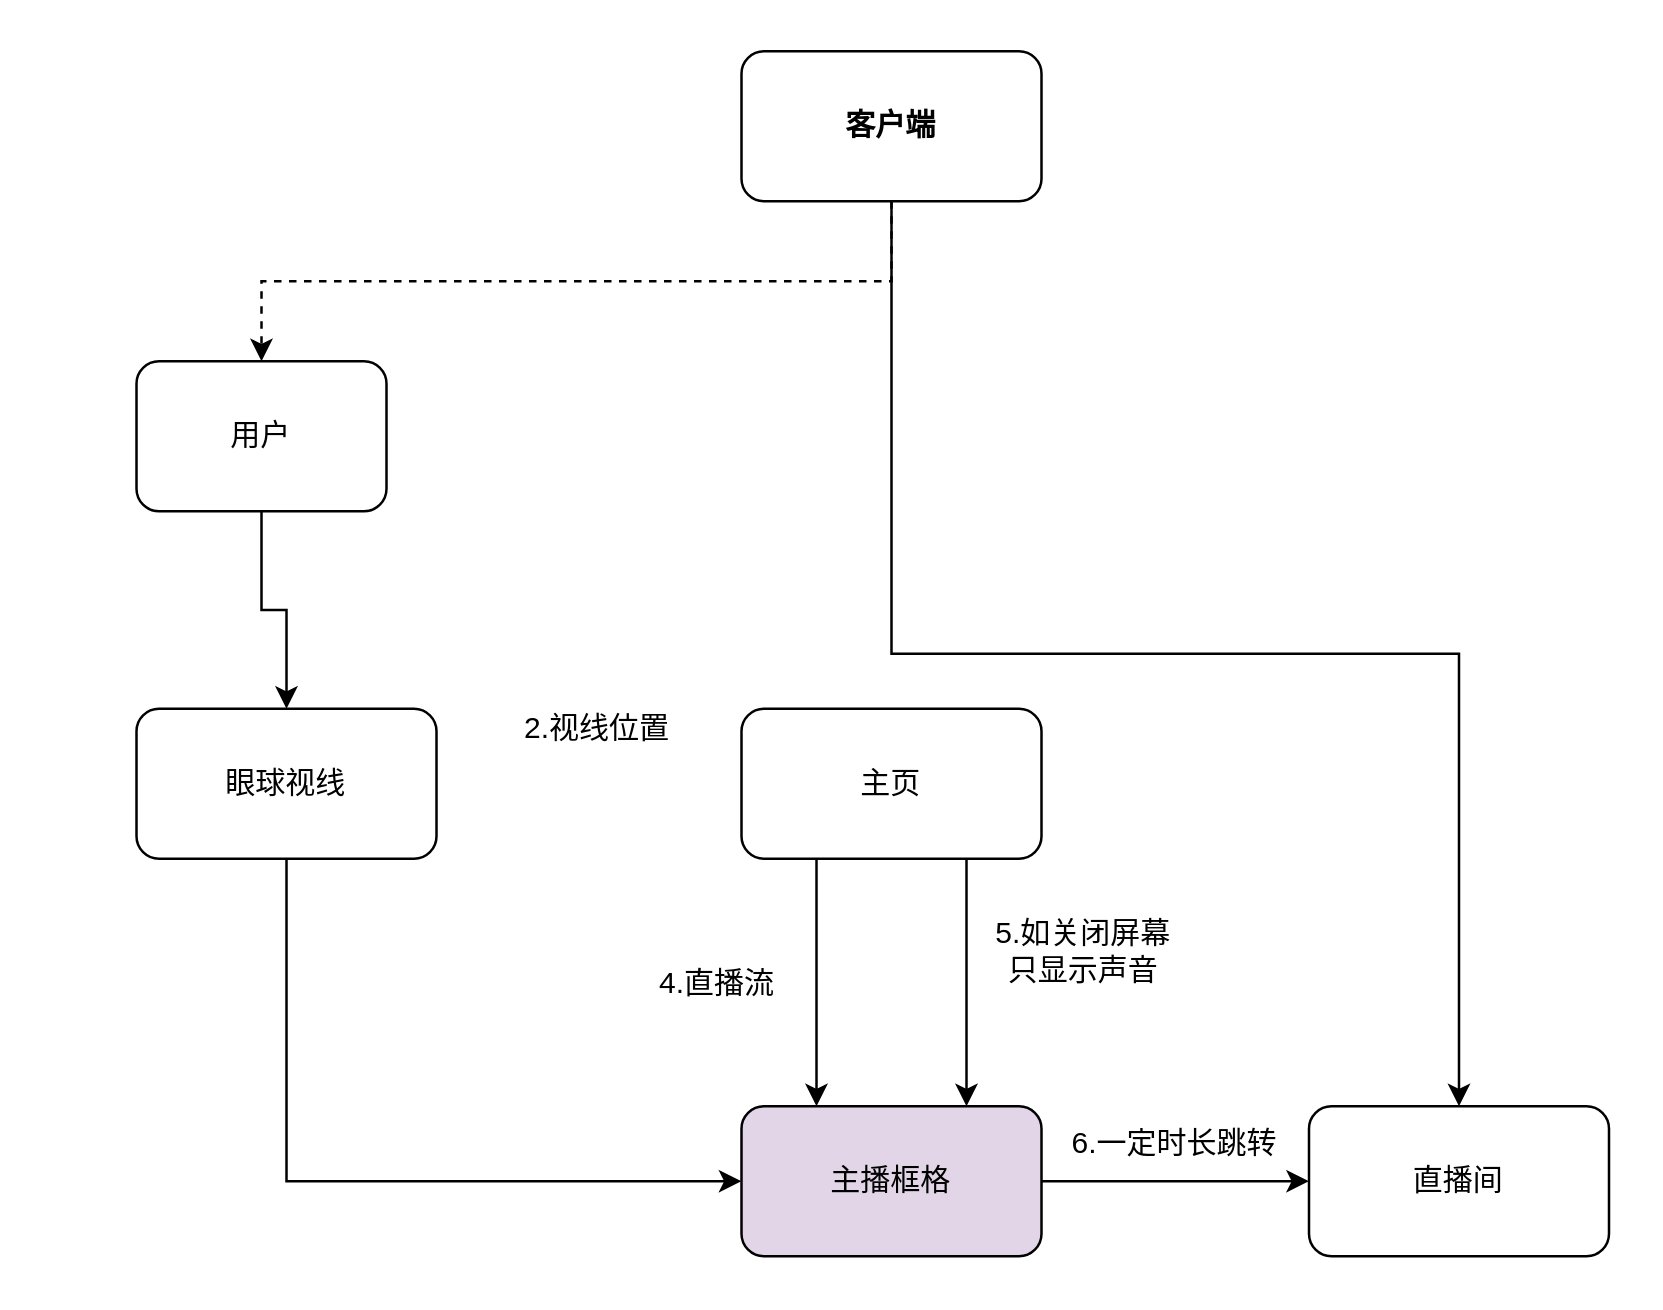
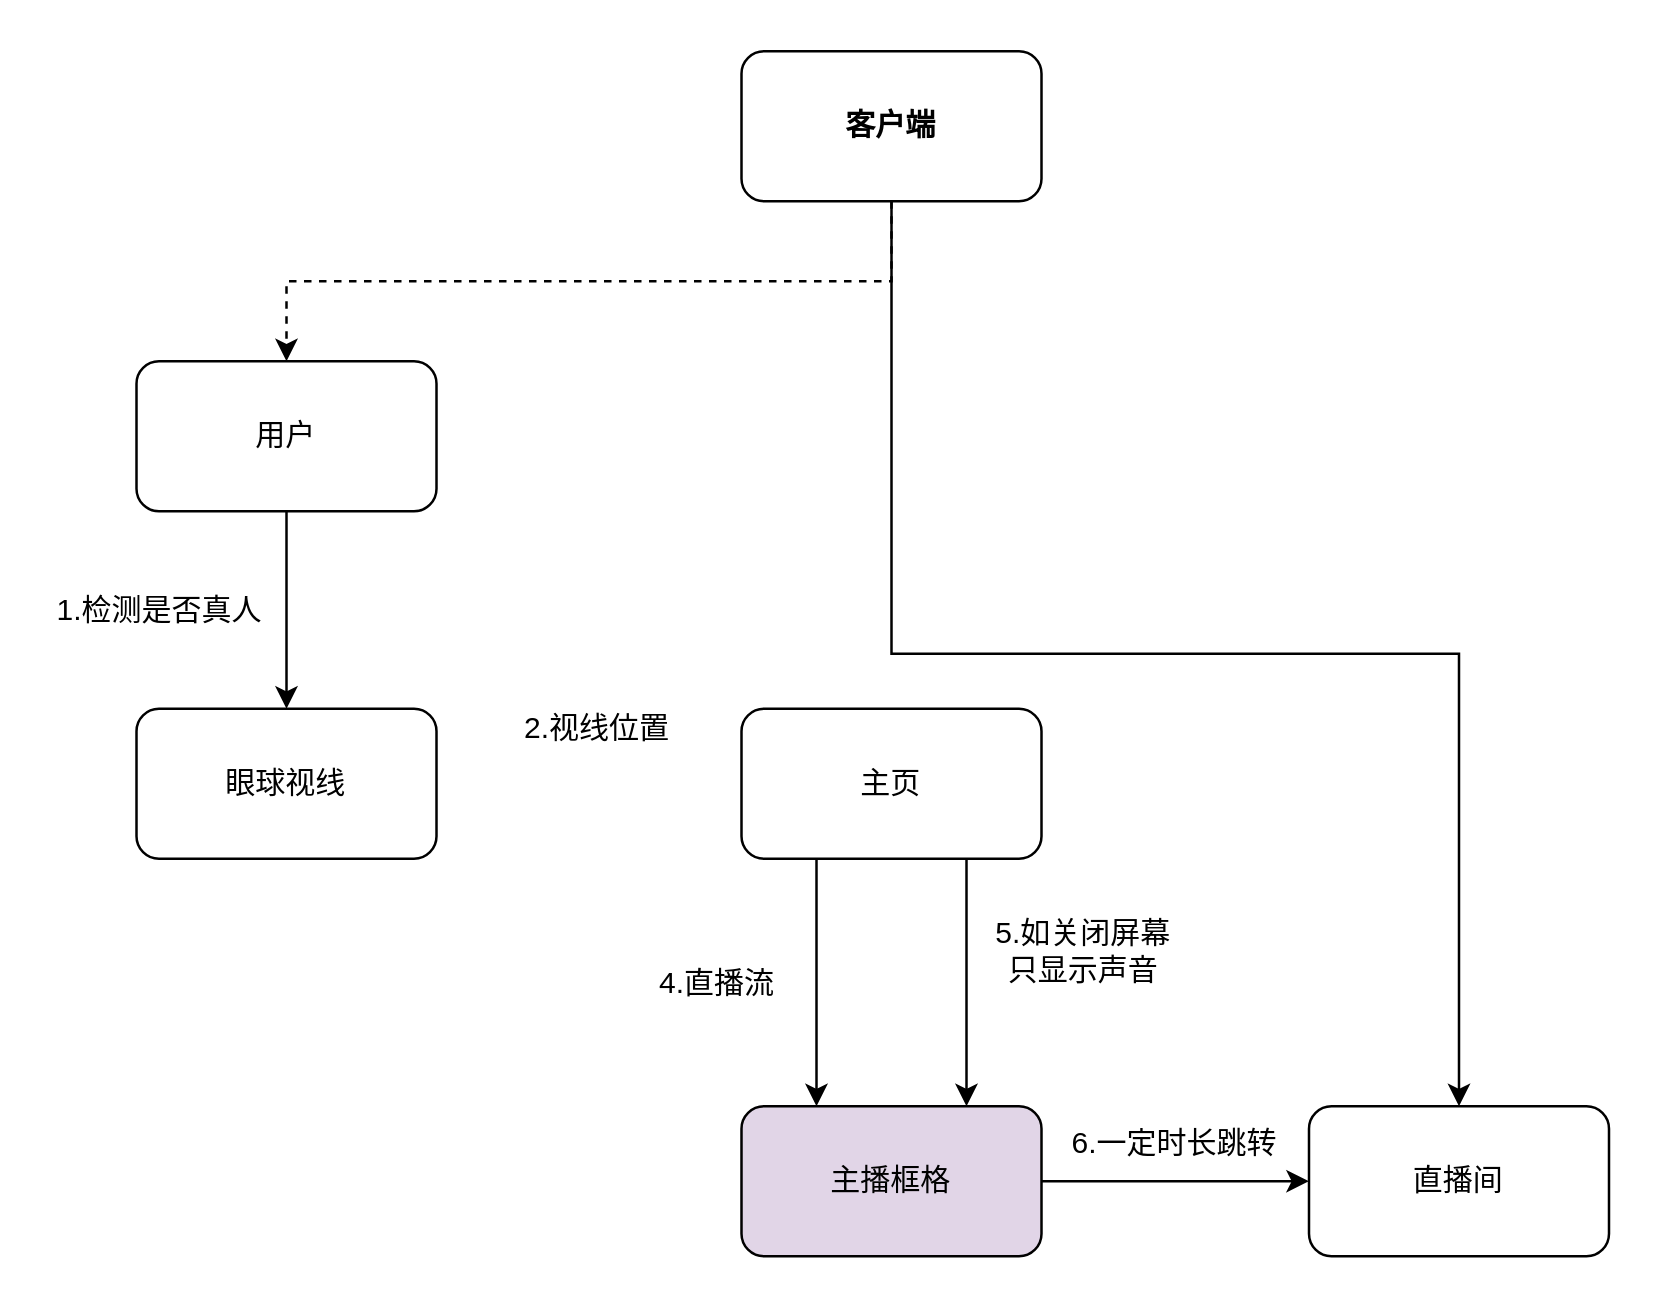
(261, 436) -> (286, 436)
none -> (160, 611)
(344, 1181) -> none
